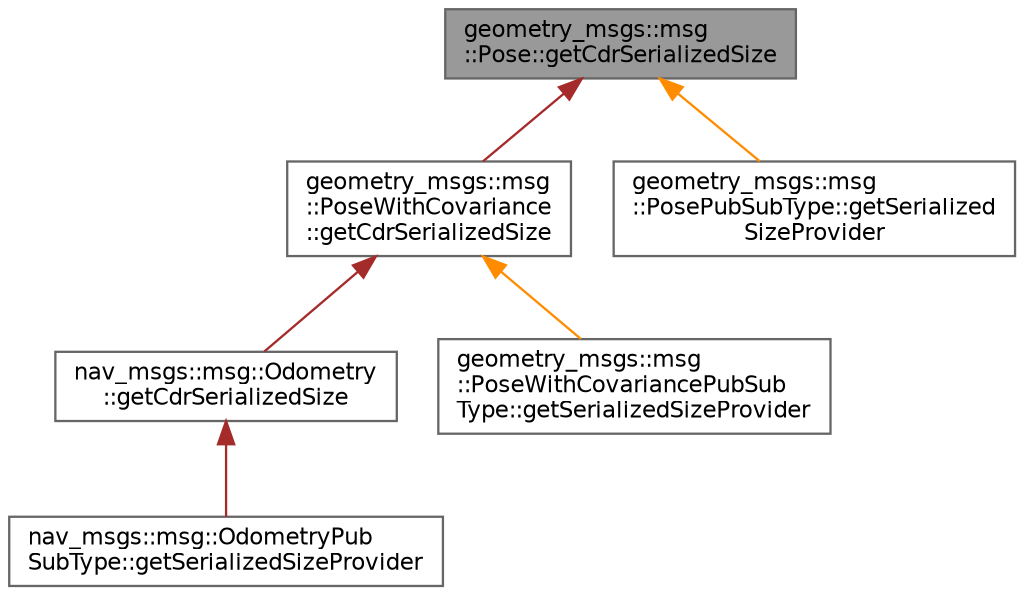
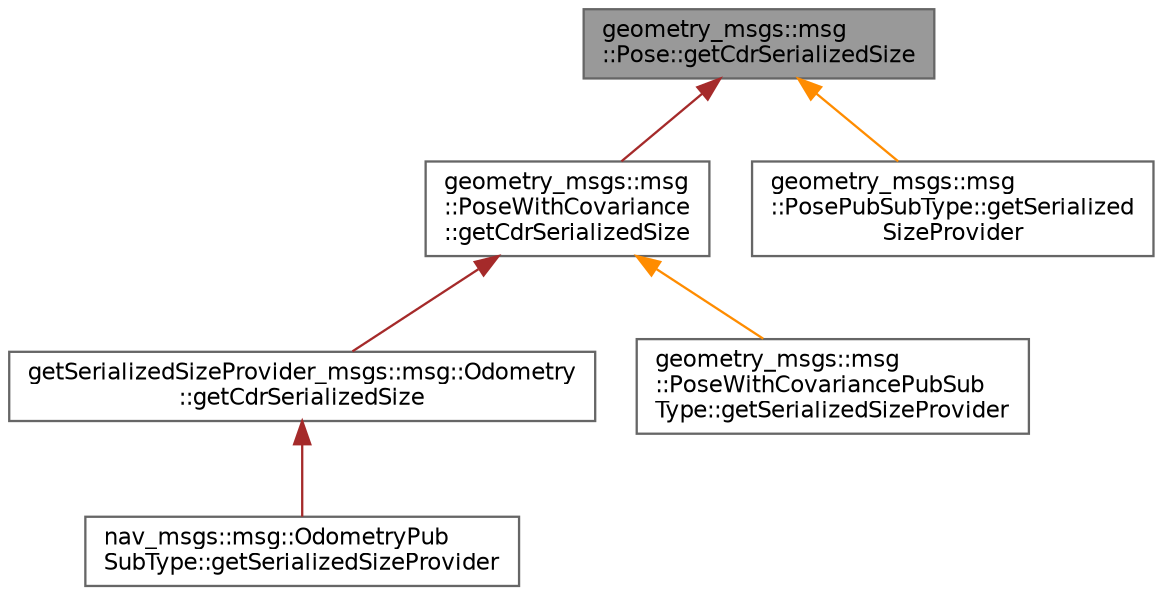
(226, 386) -> (302, 386)
